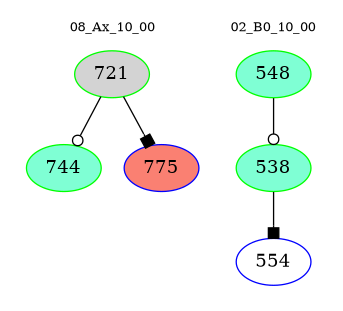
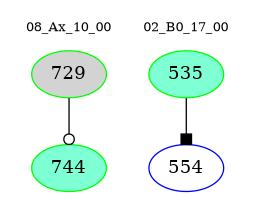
(274, 28) -> (186, 28)
(112, 74) -> (69, 74)
(274, 74) -> none
(162, 168) -> none
(274, 168) -> (186, 74)
